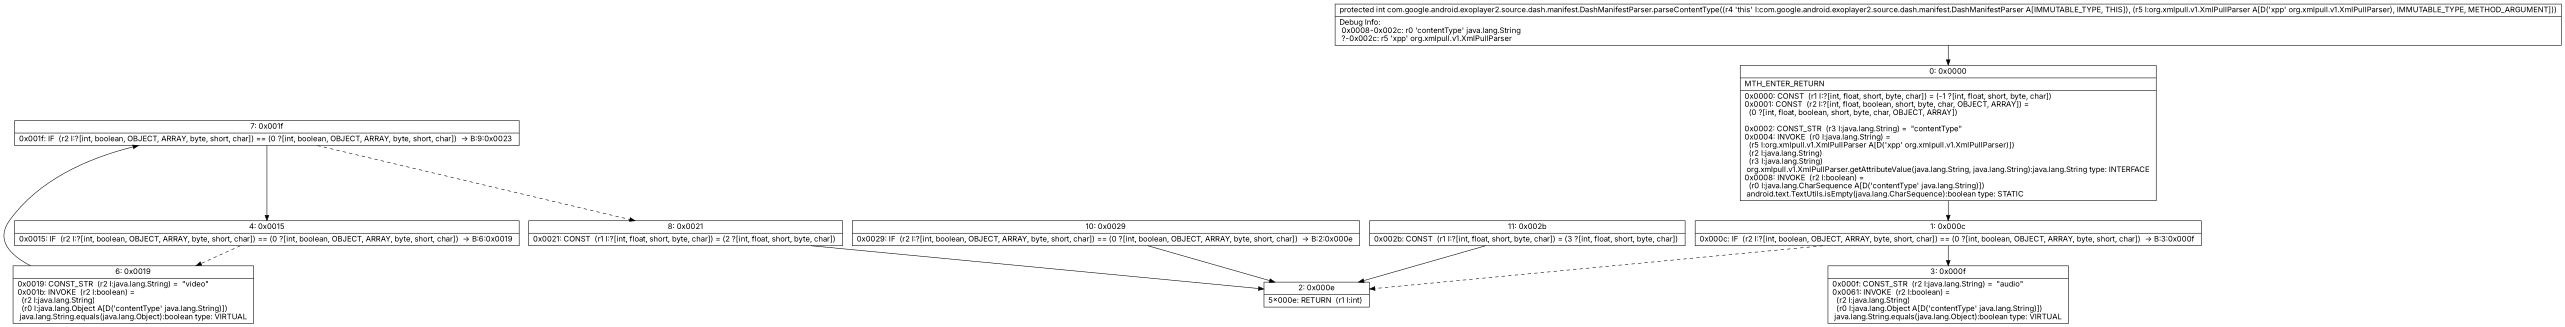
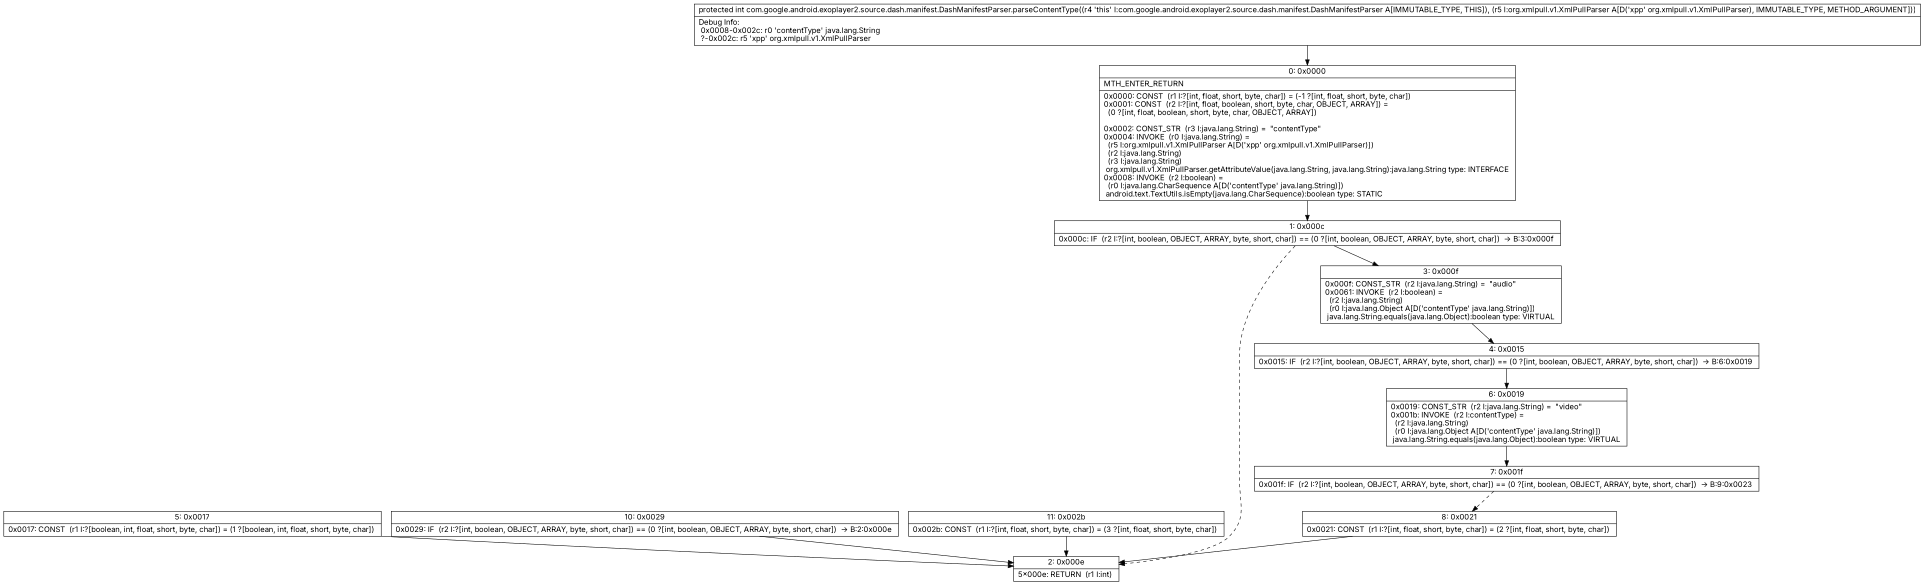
(267, 180) -> (1481, 332)
(221, 255) -> (1507, 376)
(77, 292) -> (1459, 415)
none -> (193, 524)
